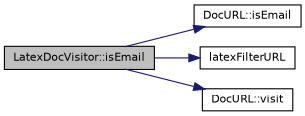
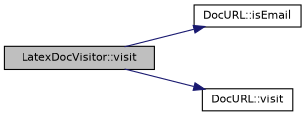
(79, 58) -> (79, 58)
(248, 58) -> none
